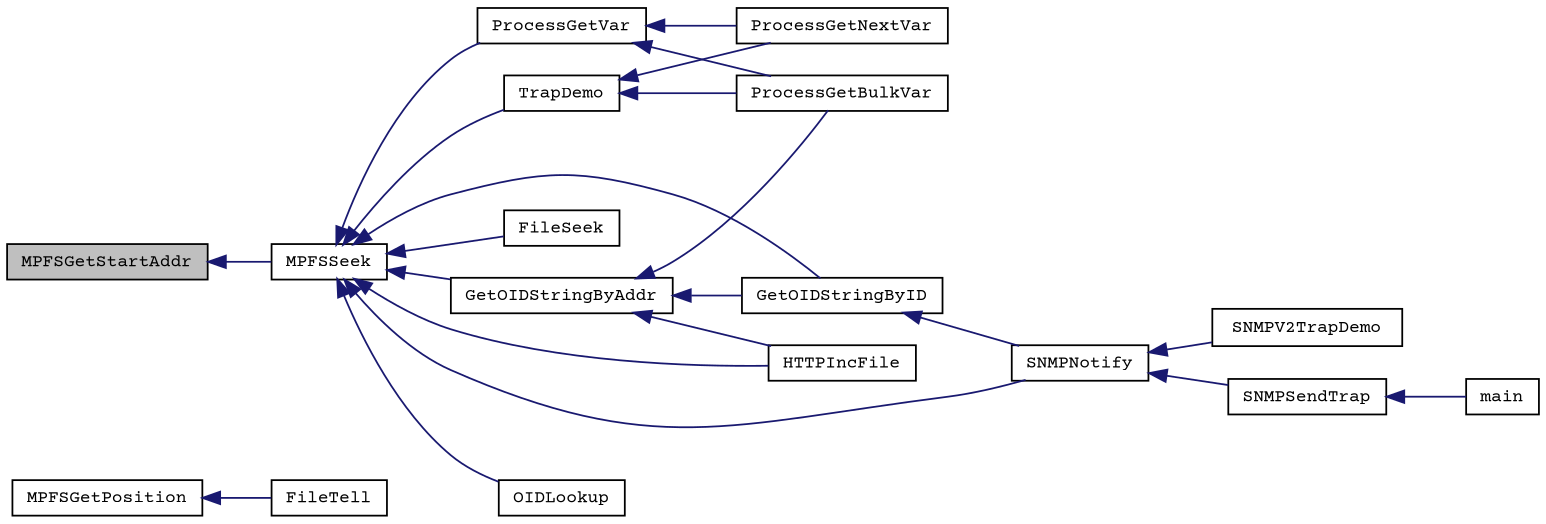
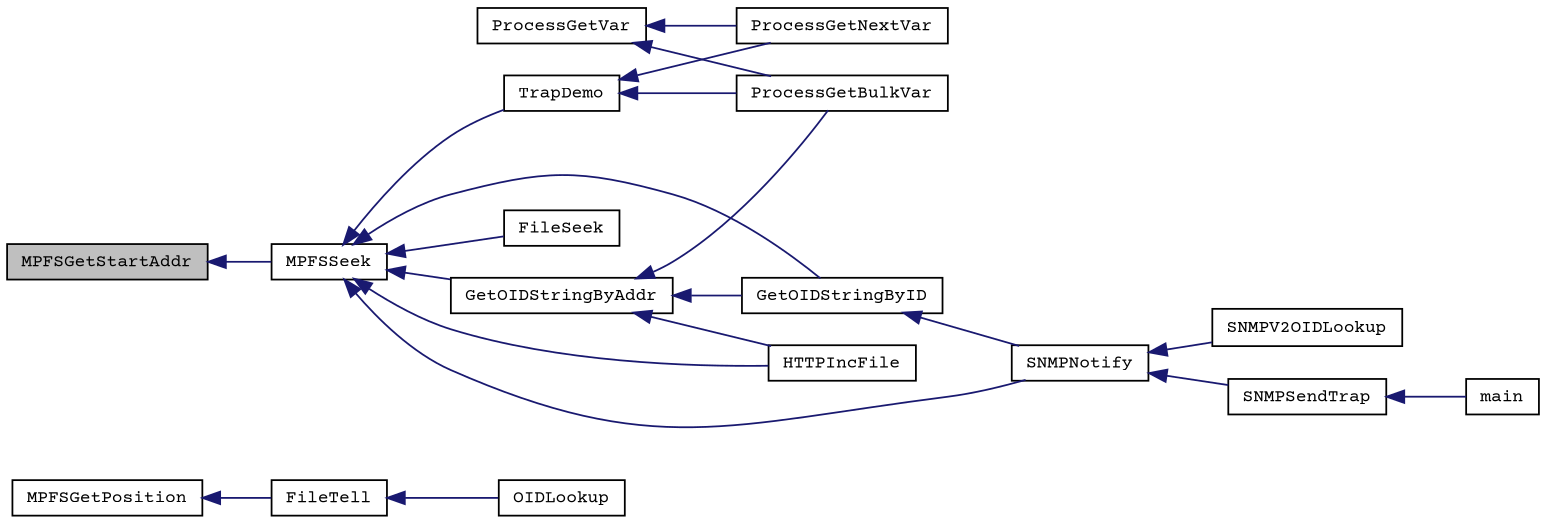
(395, 122) -> none
(1307, 327) -> (1307, 327)
(404, 404) -> (452, 498)
